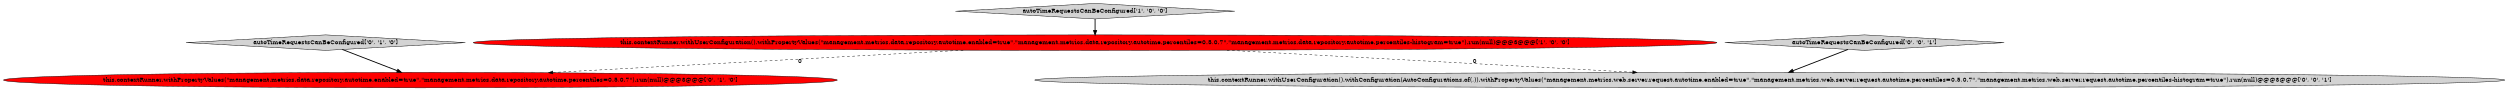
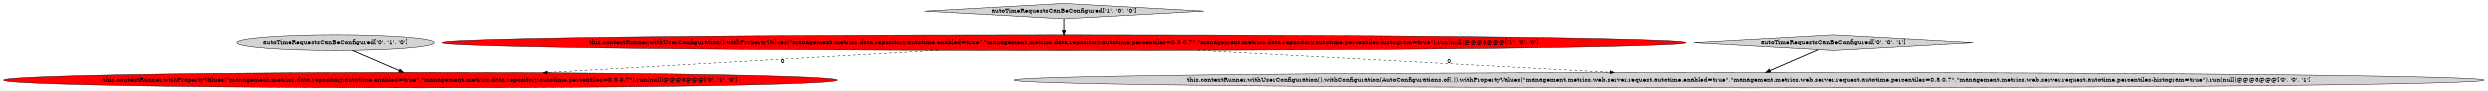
(326, 43) -> (336, 43)
